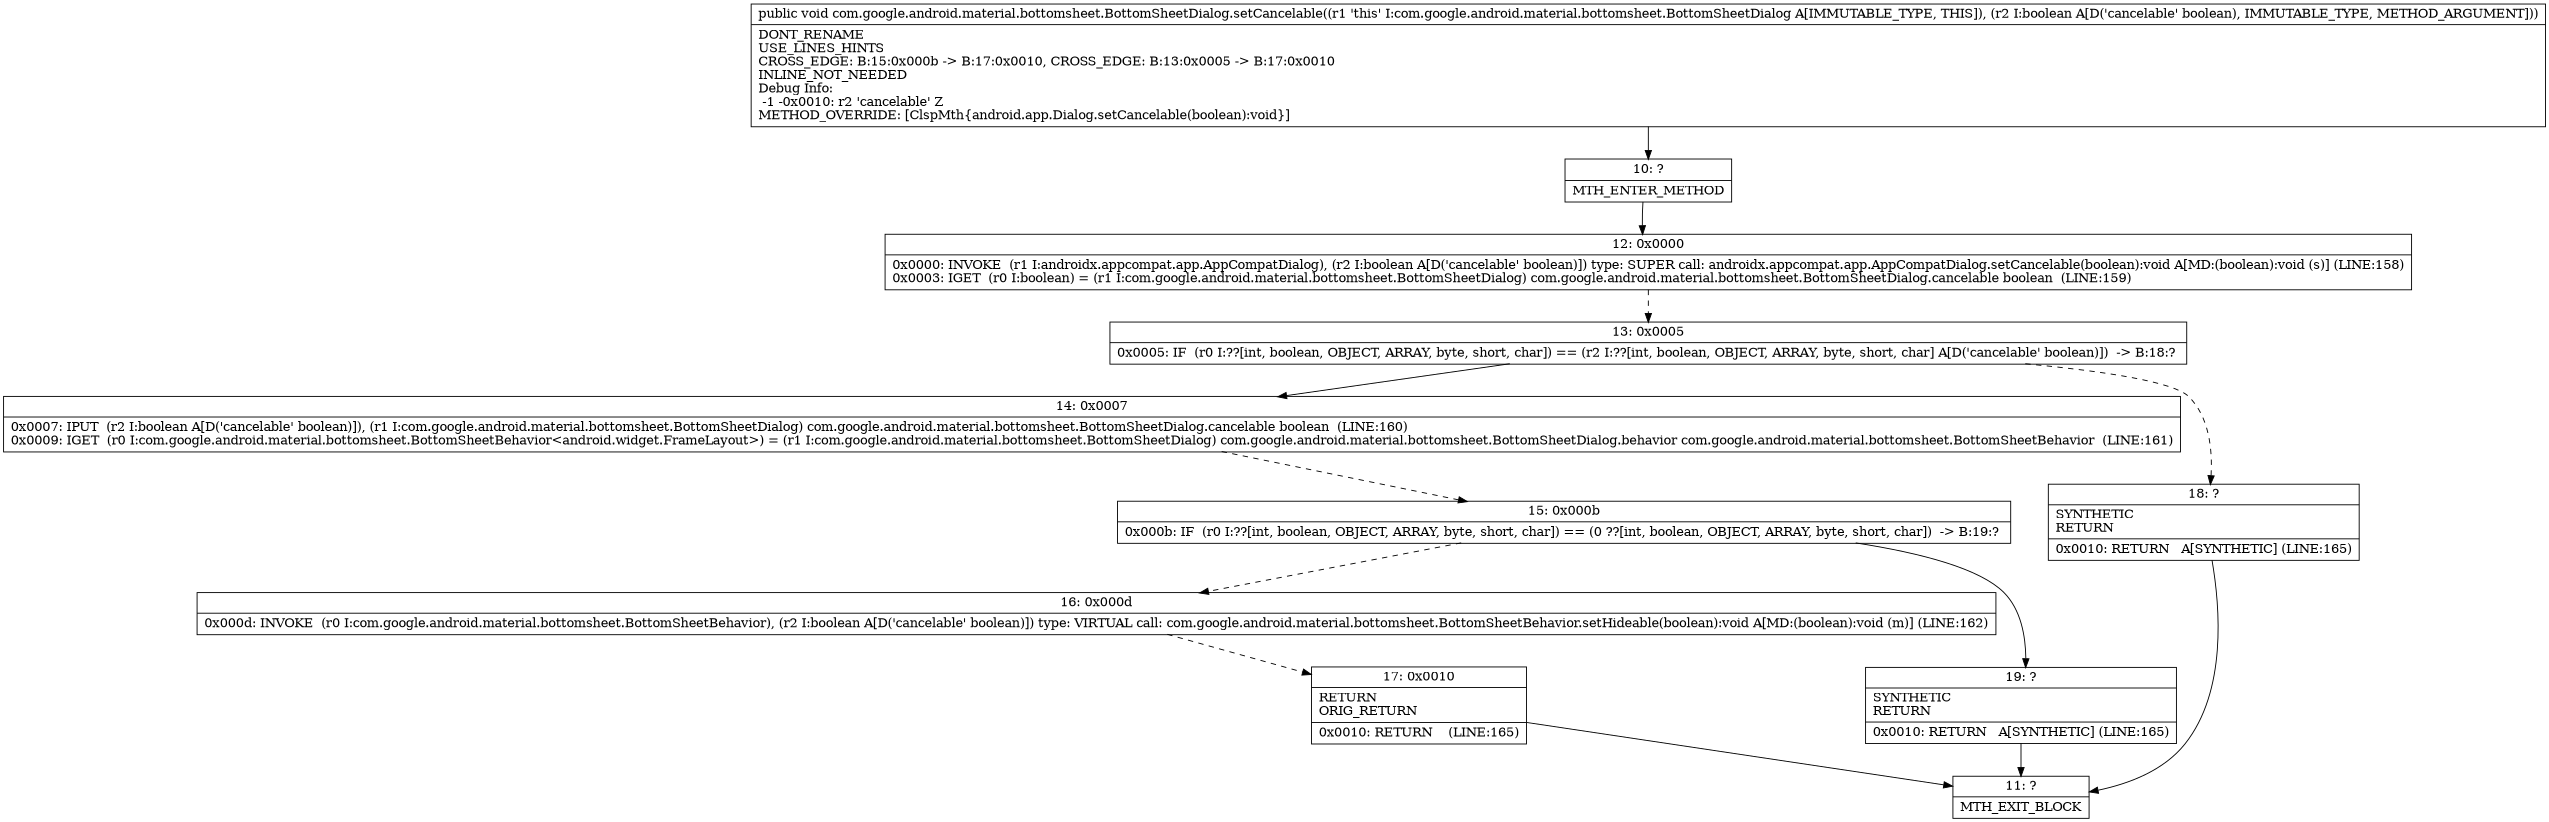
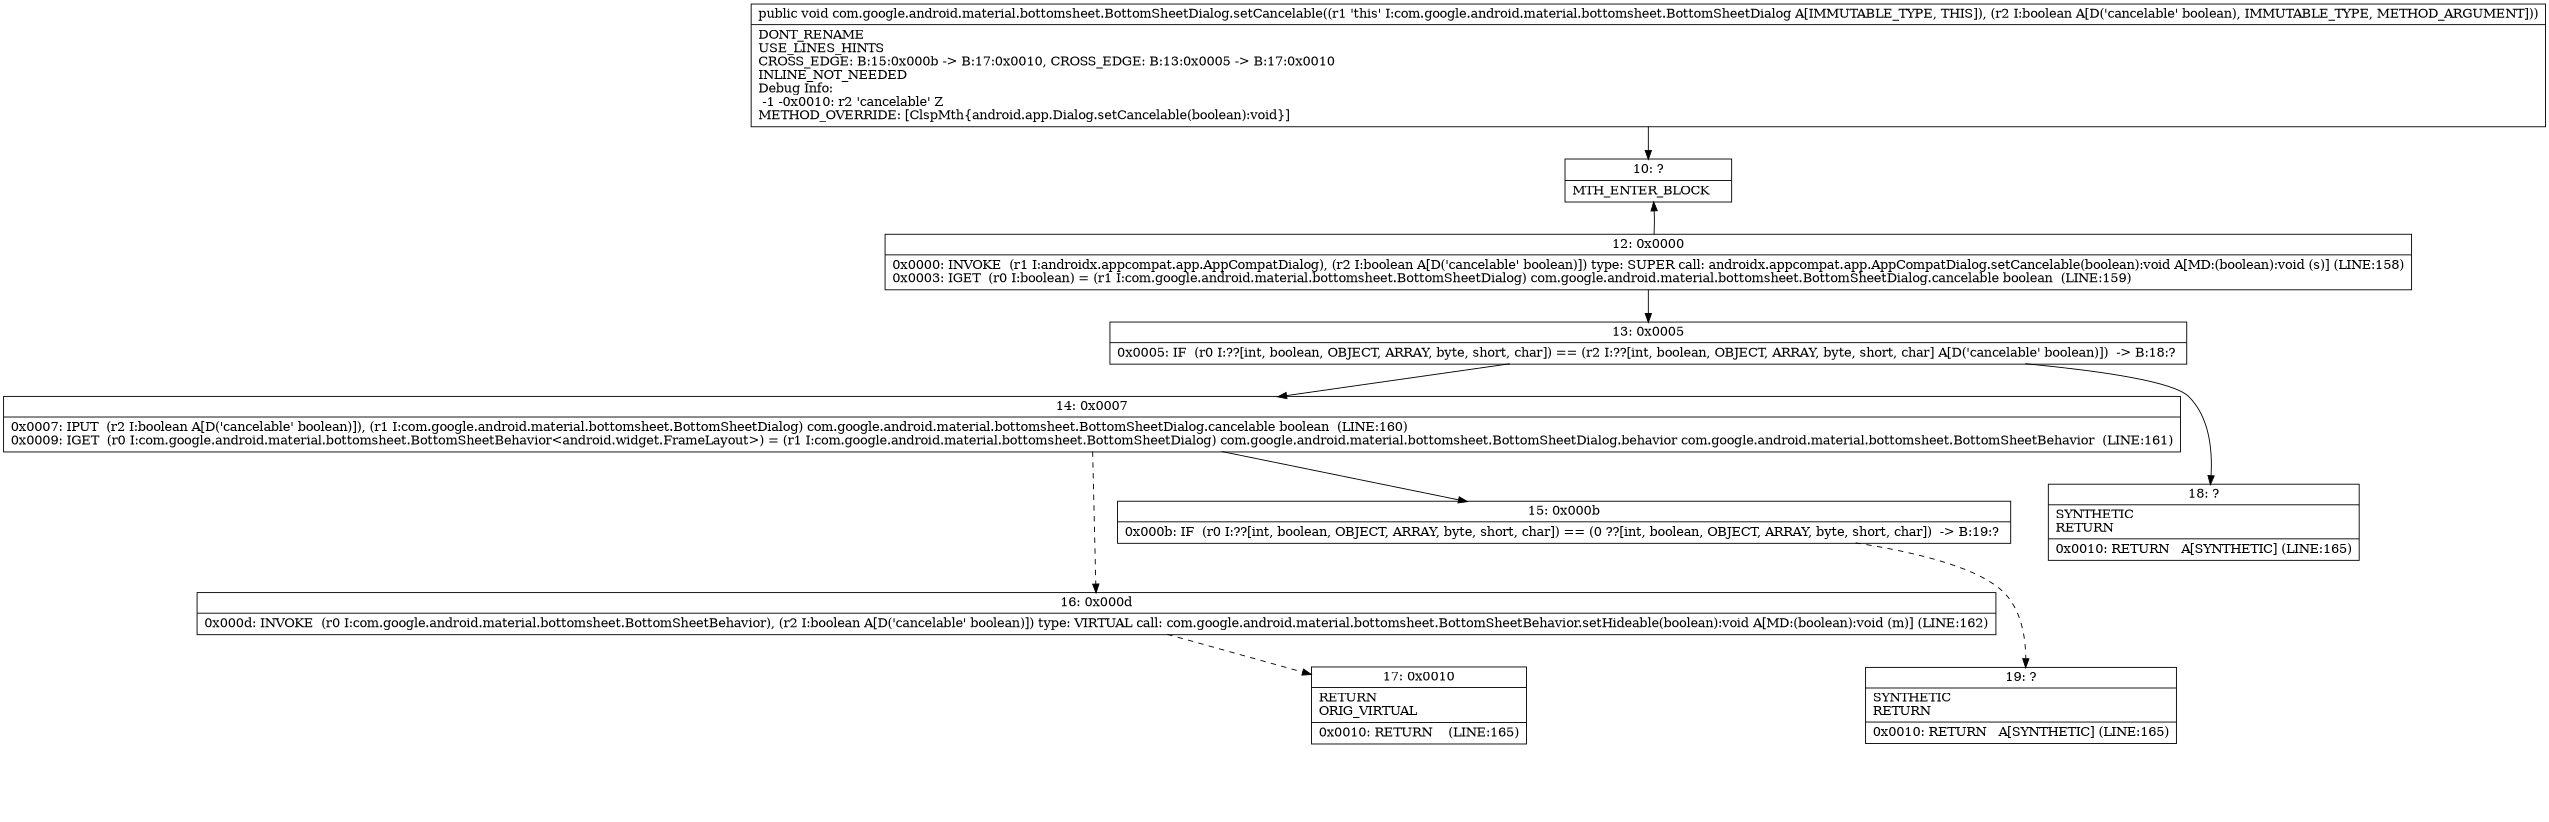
(1648, 191) -> (1641, 191)
(1642, 214) -> (1654, 223)
(1648, 302) -> (1648, 302)
(2150, 381) -> (2150, 381)
(1340, 476) -> (1340, 476)
(1335, 567) -> (1094, 518)
(1967, 570) -> (1967, 570)
(1368, 711) -> (1368, 711)
(2021, 797) -> none
